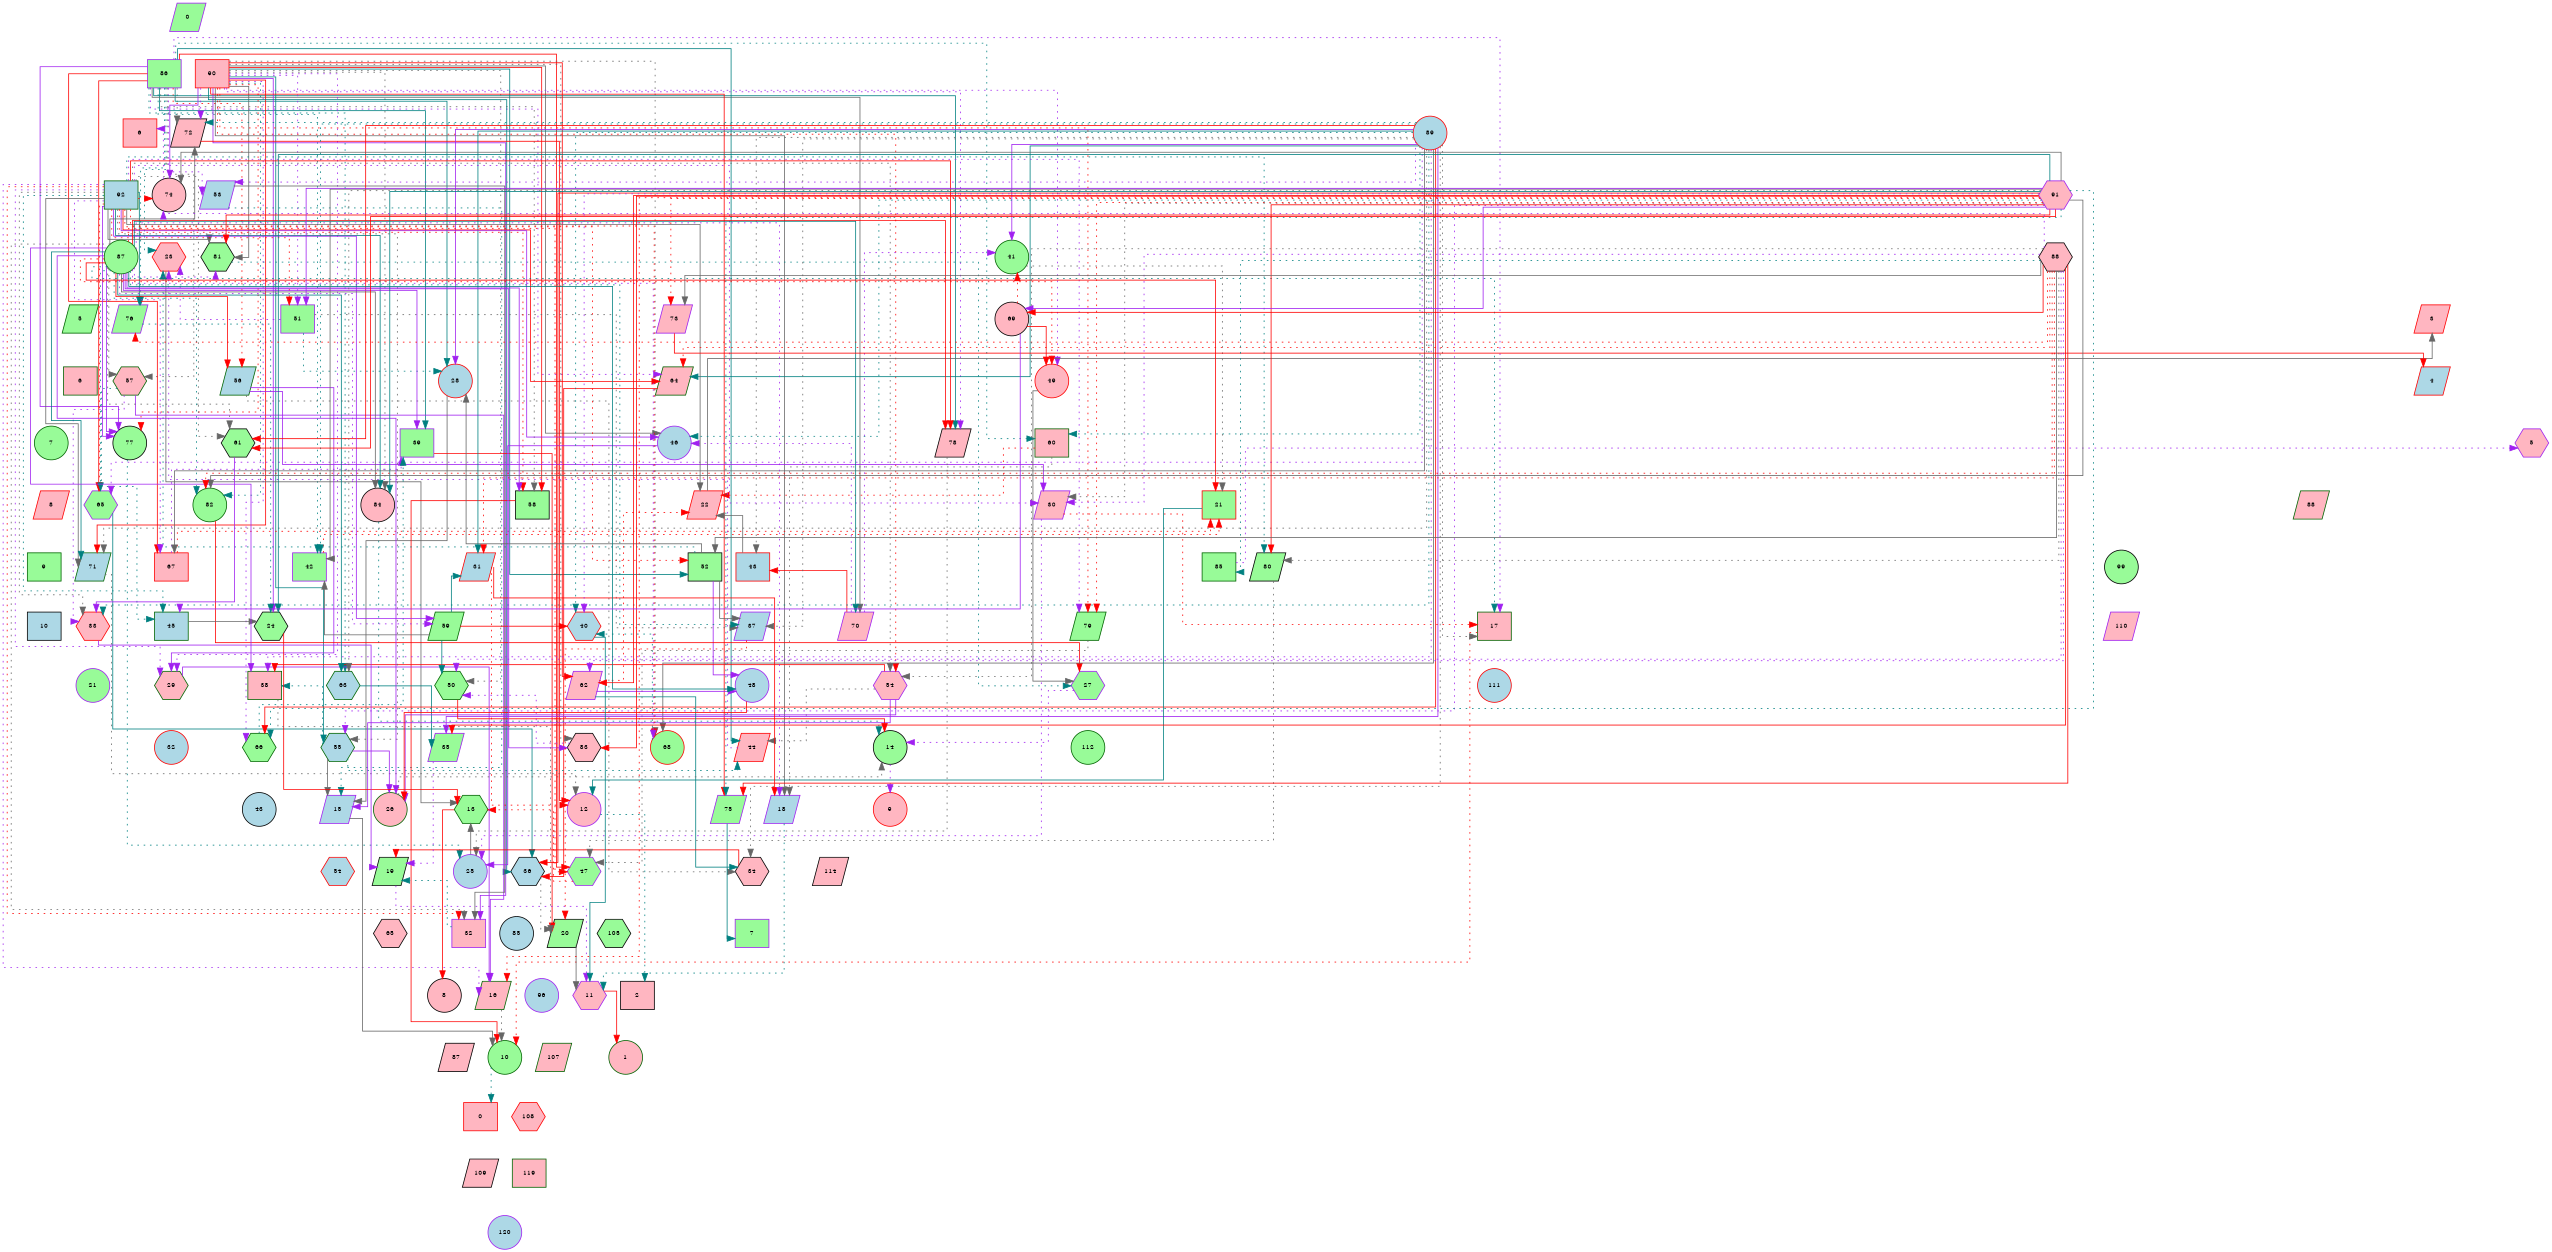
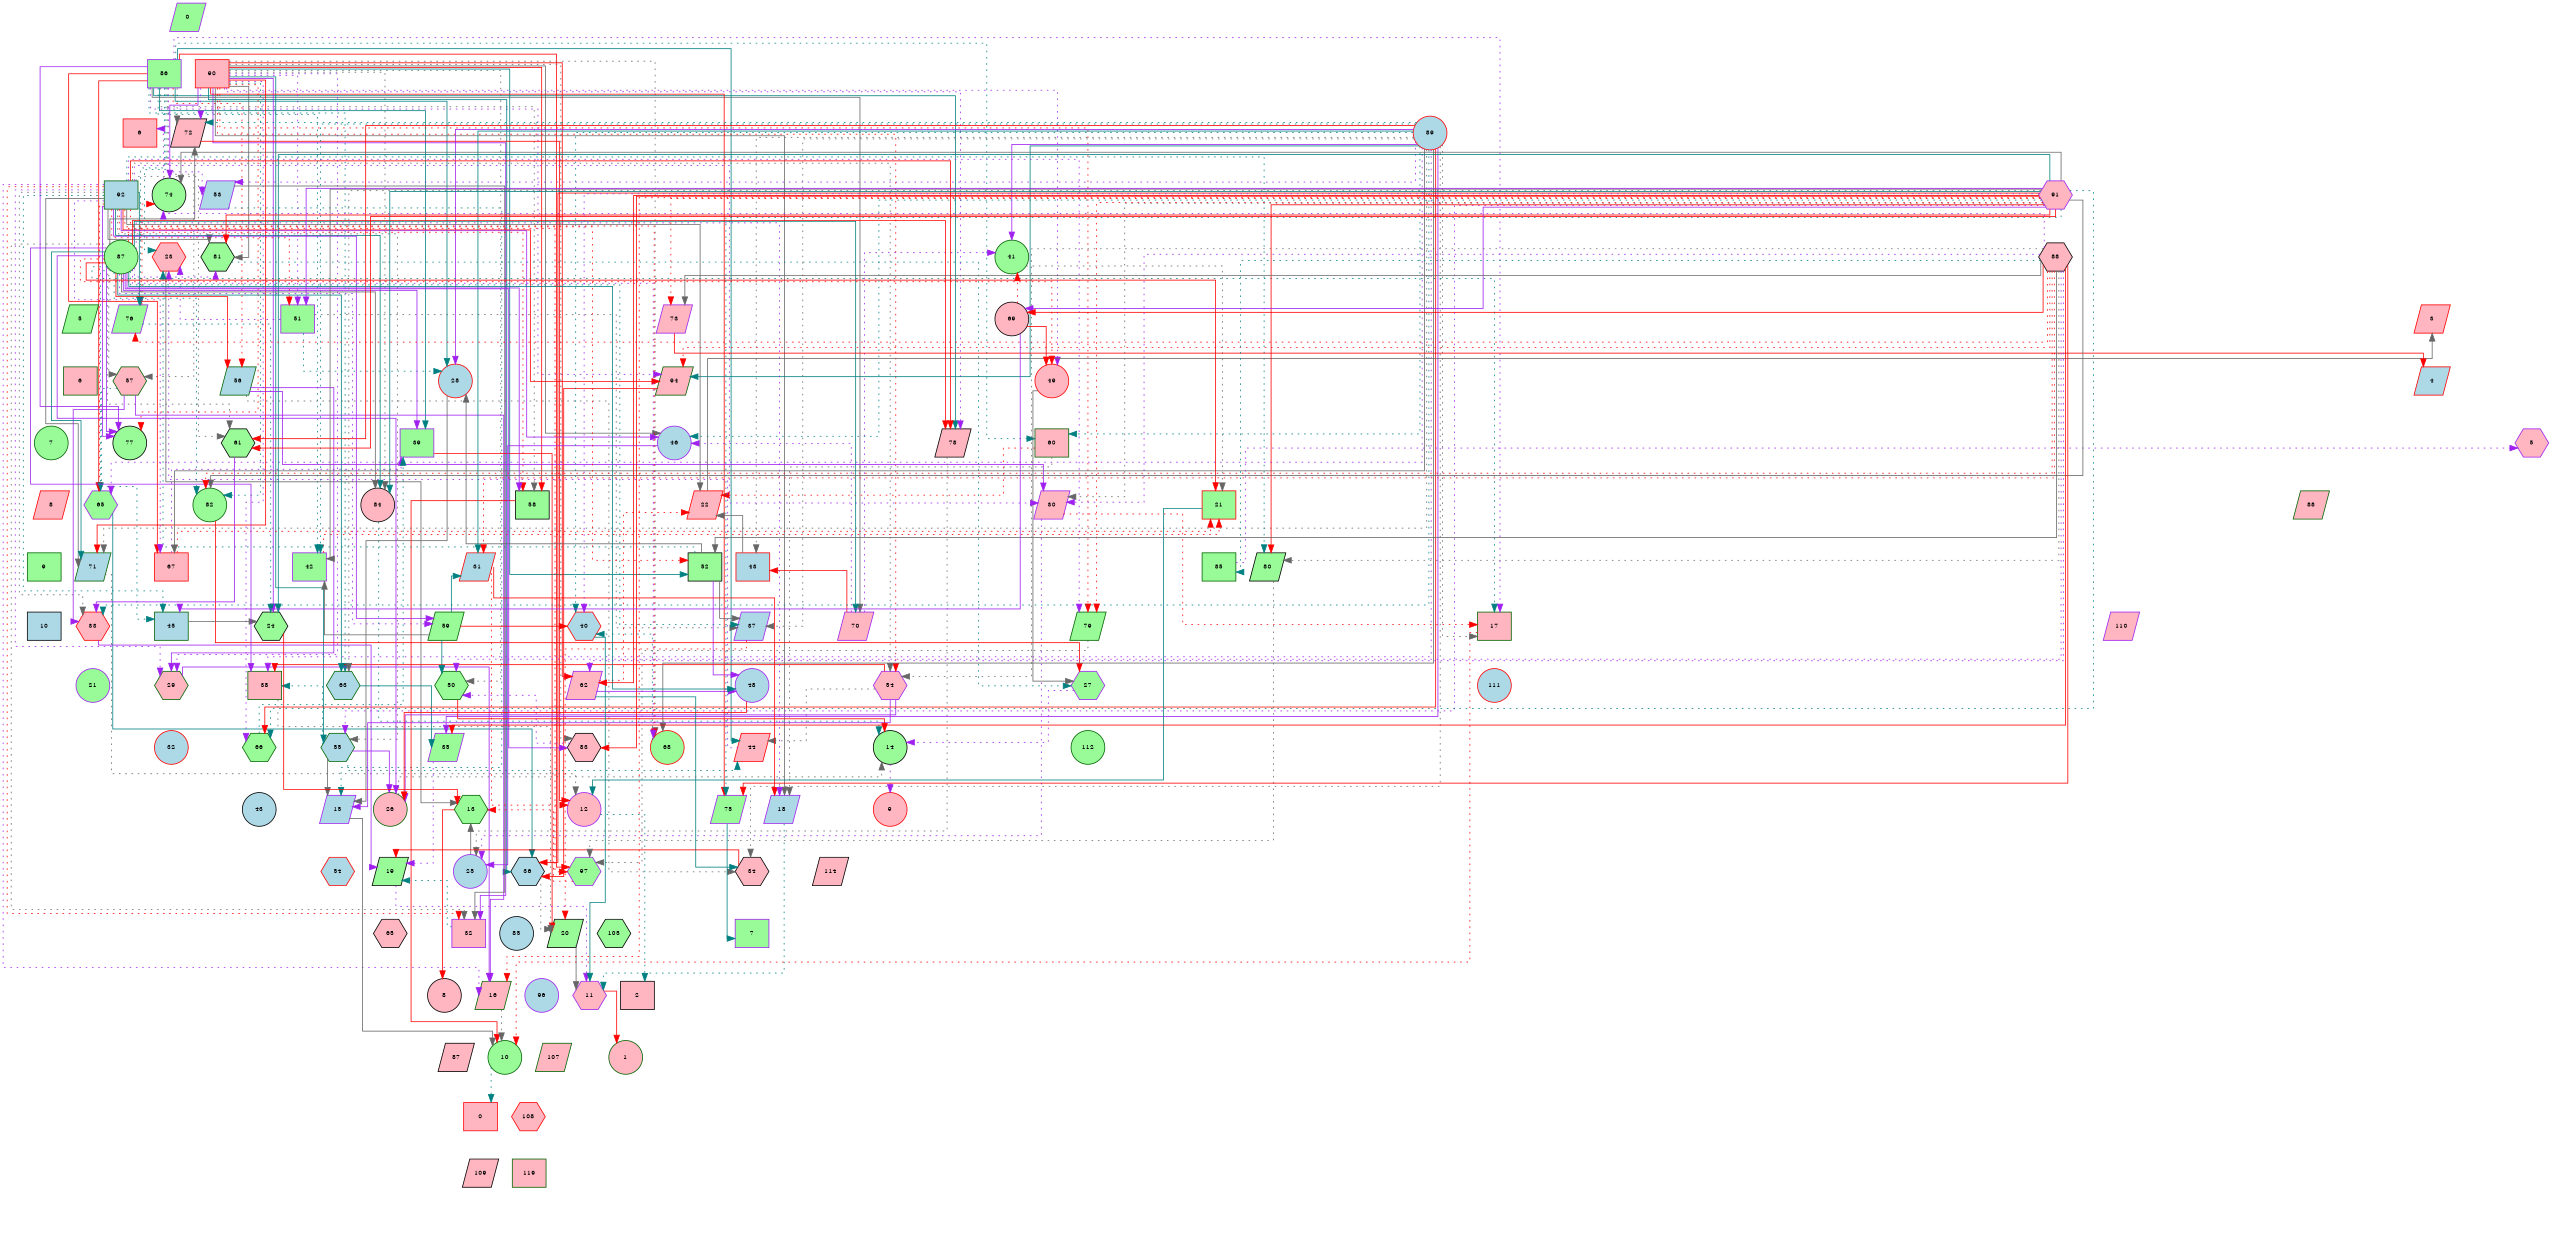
(169, 195) -> (169, 195)
(141, 199) -> (142, 252)
(674, 381) -> (674, 381)
(73, 476) -> (73, 476)
(2121, 567) -> none
(127, 821) -> none
(584, 871) -> (584, 871)
(505, 1232) -> none
